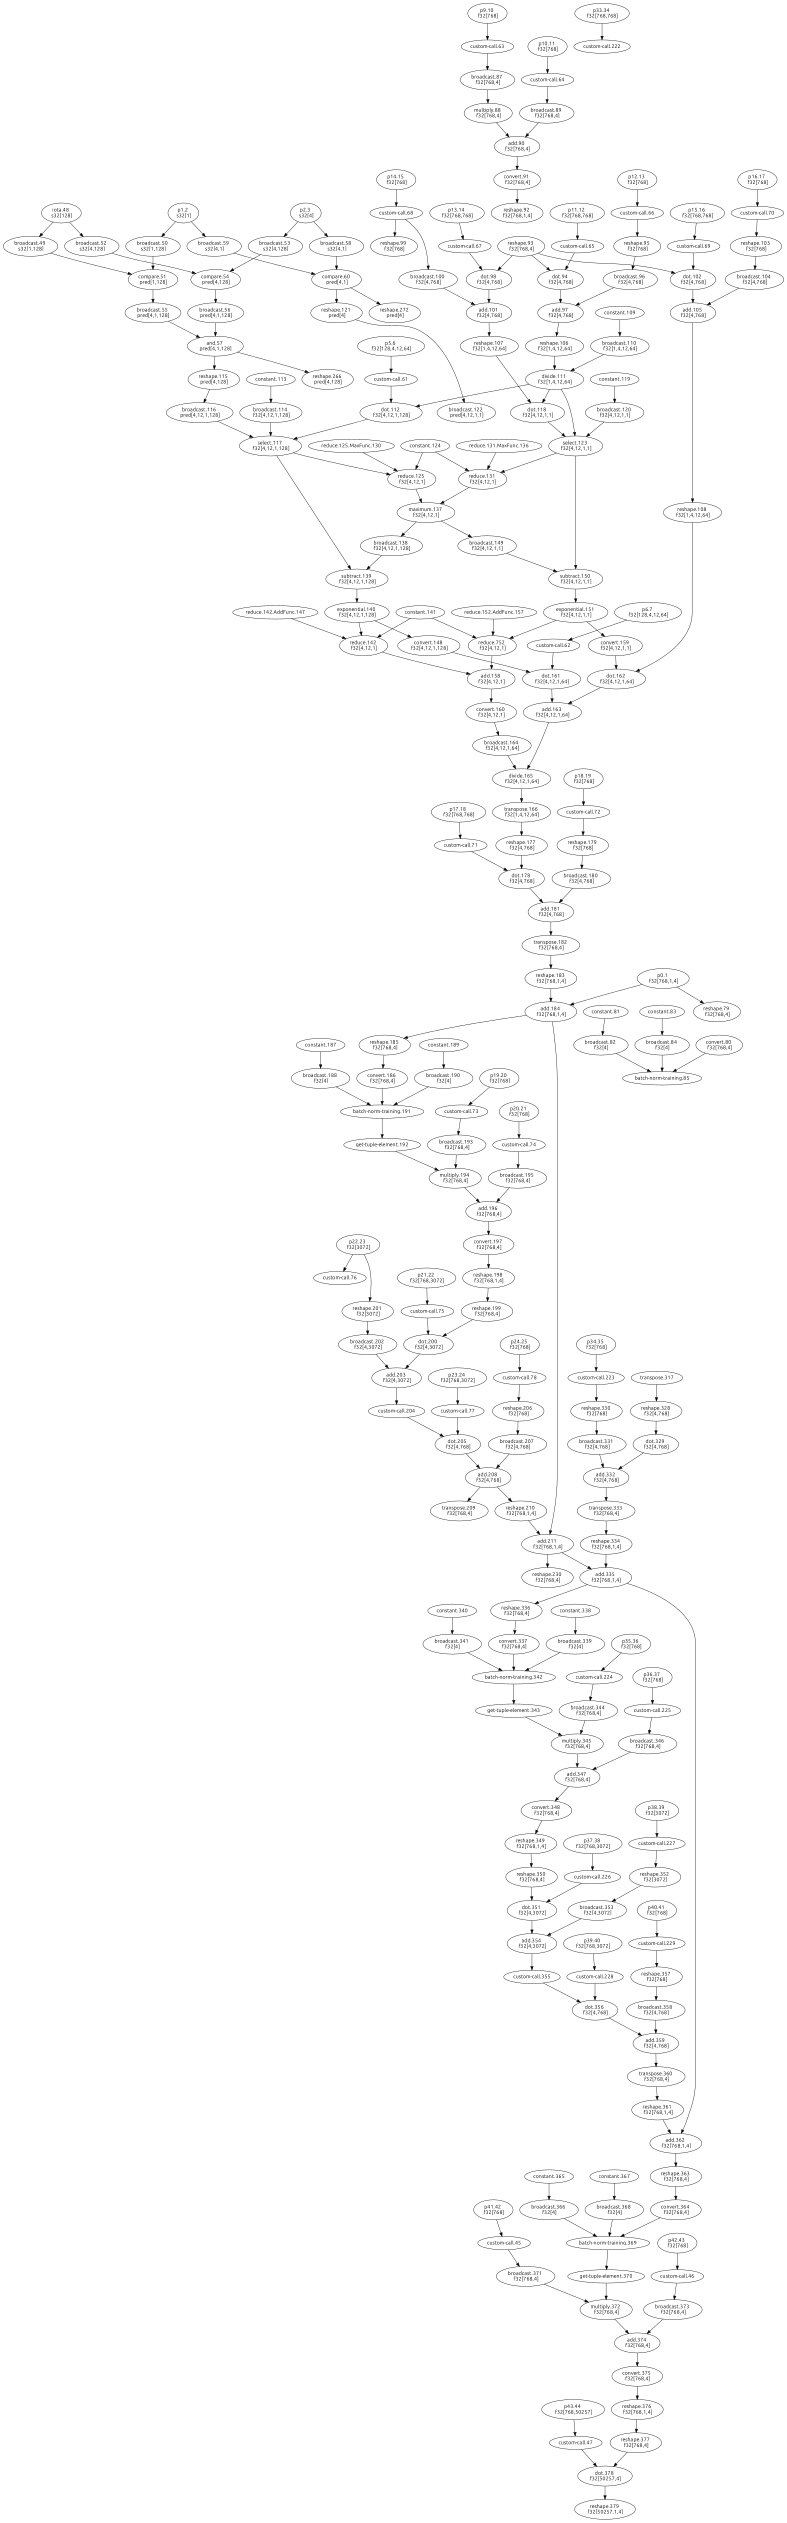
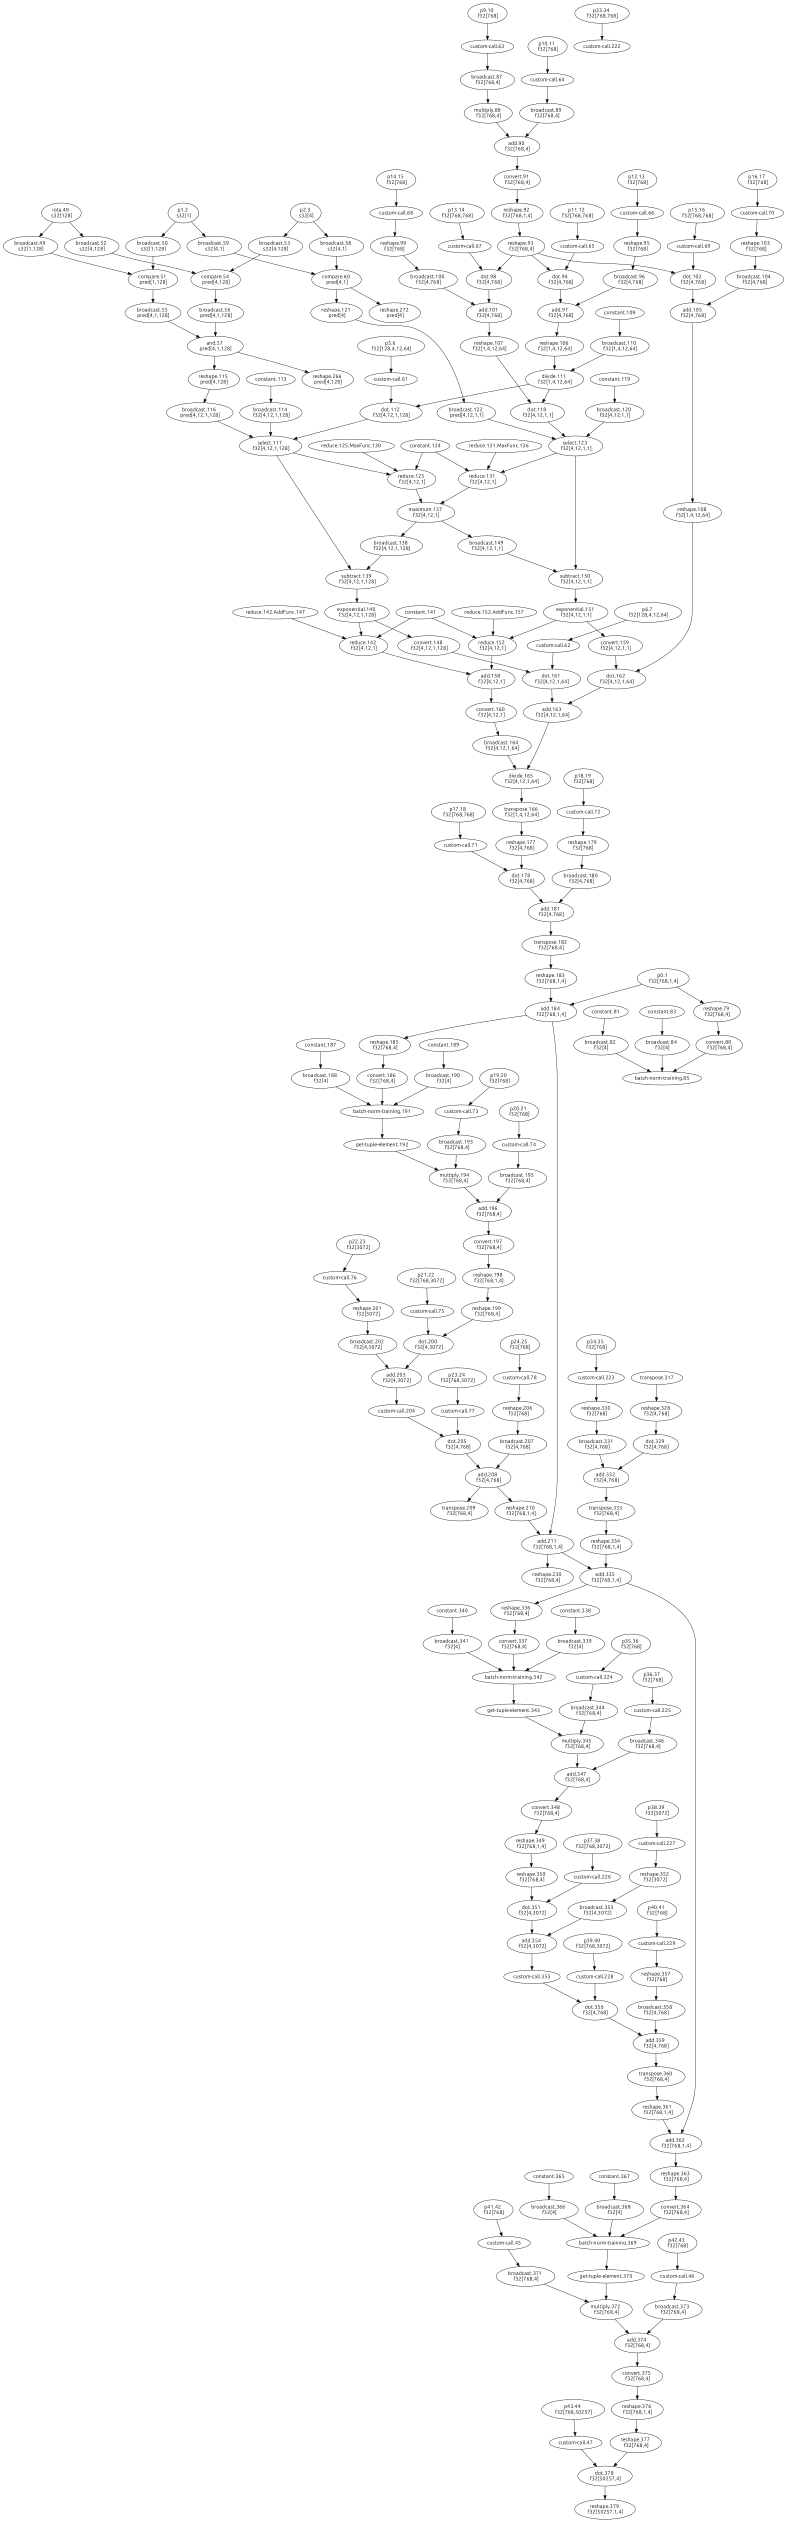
none -> (519, 228)
(423, 240) -> (410, 261)
(570, 410) -> (520, 429)
(492, 646) -> (492, 646)
none -> (718, 1027)
(371, 1275) -> (351, 1292)
